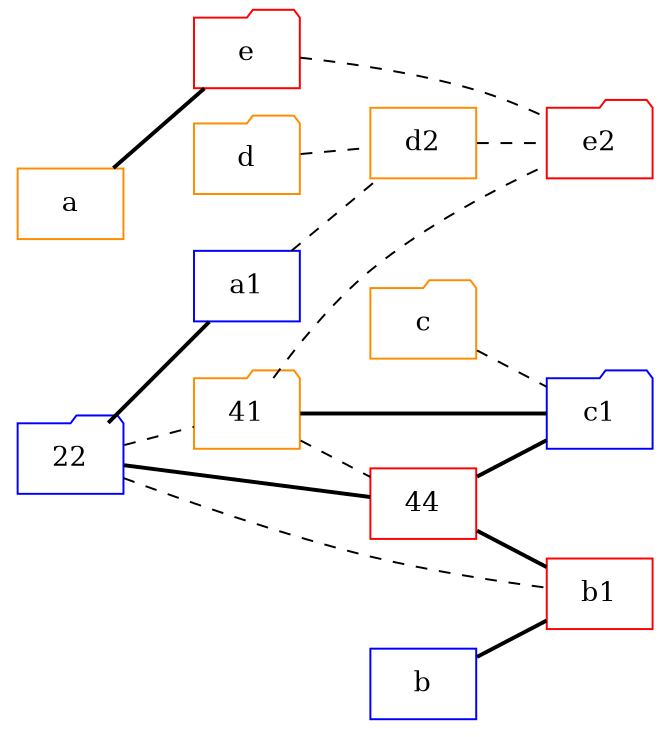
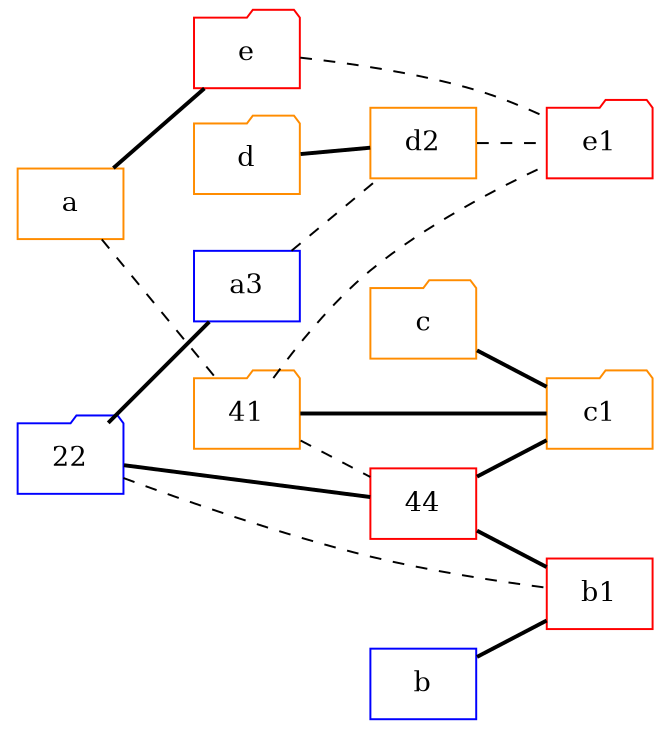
(600, 143) -> (600, 143)
(335, 151) -> (335, 151)
(247, 286) -> (247, 286)
(512, 369) -> (512, 369)
(600, 414) -> (600, 414)
(159, 436) -> (159, 309)
